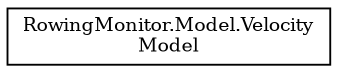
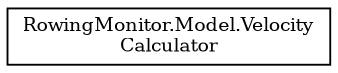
(169, 37) -> (169, 37)
